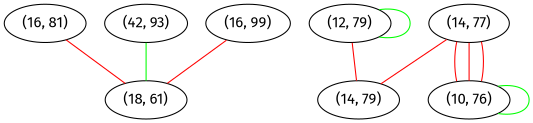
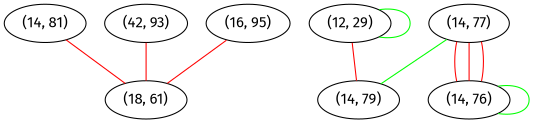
(45, 23) -> (45, 23)
(248, 23) -> (248, 23)
(350, 23) -> (350, 23)
(146, 62) -> (146, 62)
(414, 62) -> (414, 62)
(469, 100) -> (469, 100)
